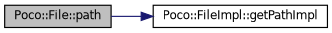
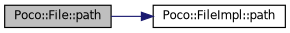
(240, 16) -> (219, 16)
